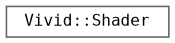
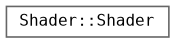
(88, 22) -> (88, 22)
